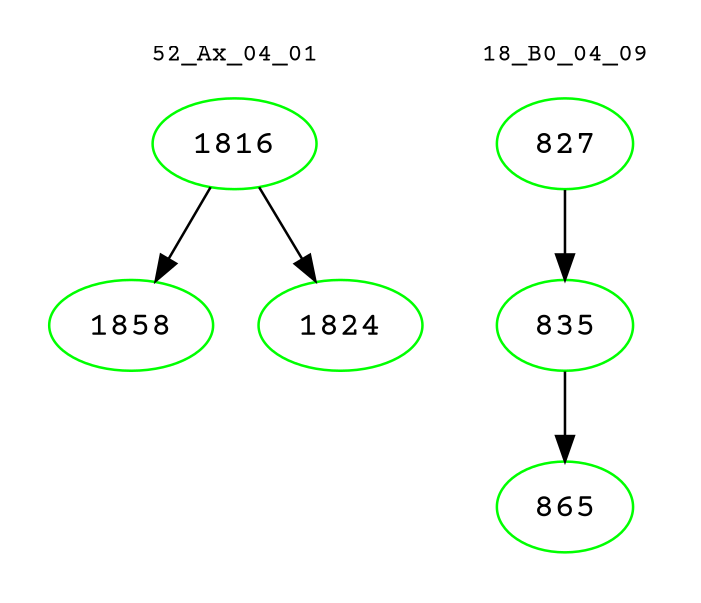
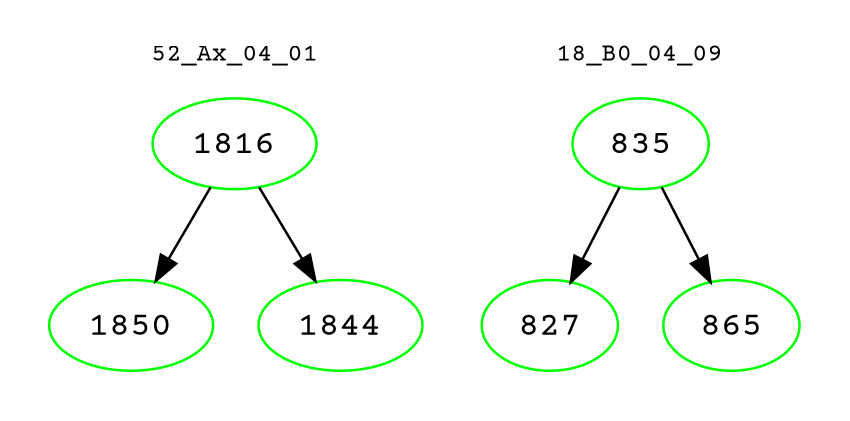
(565, 222) -> (601, 223)
(131, 325) -> (131, 325)
(340, 325) -> (340, 325)
